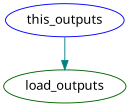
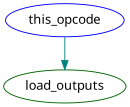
(65, 20) -> (65, 20)
